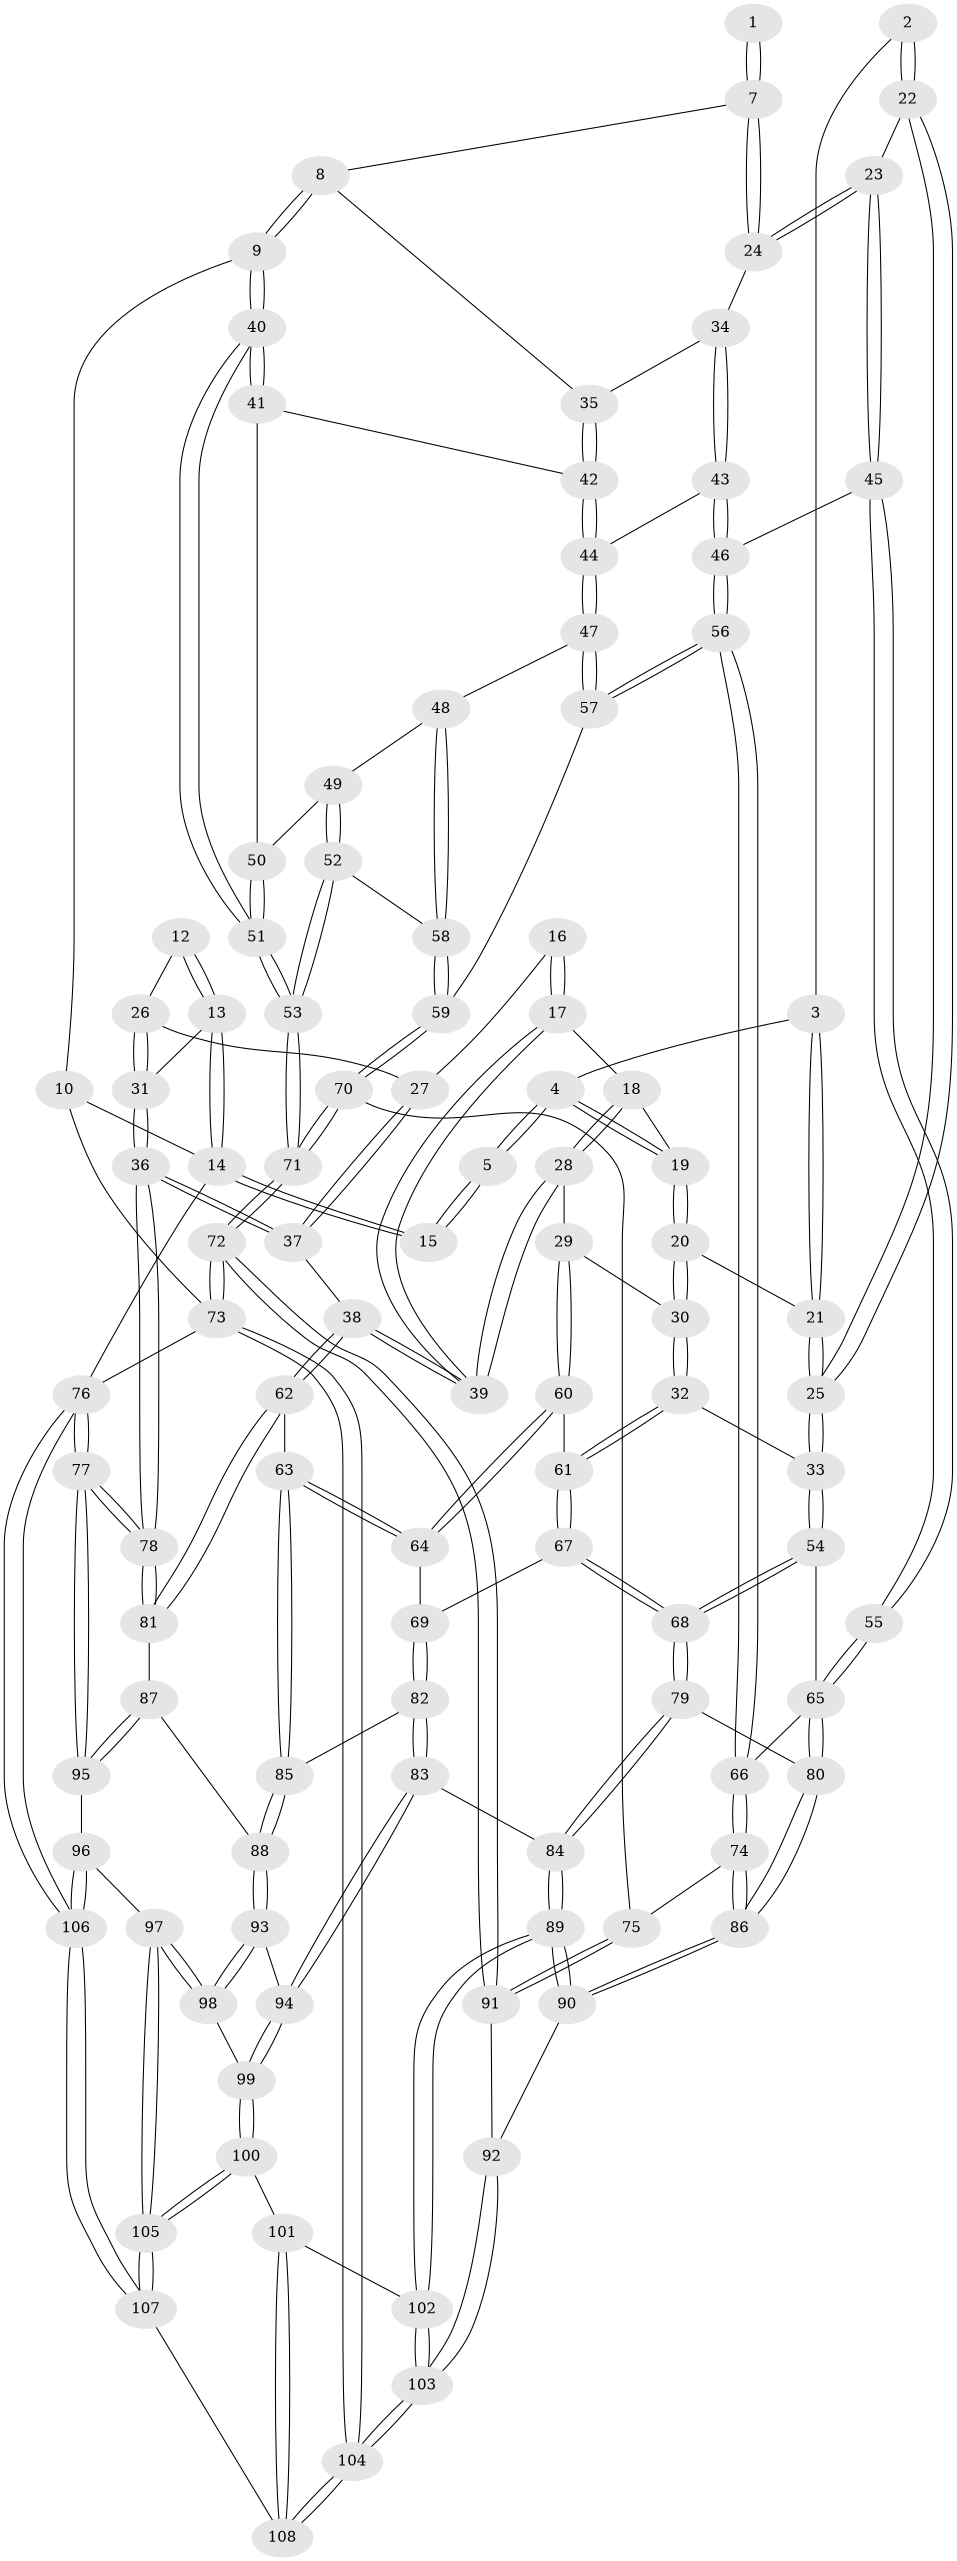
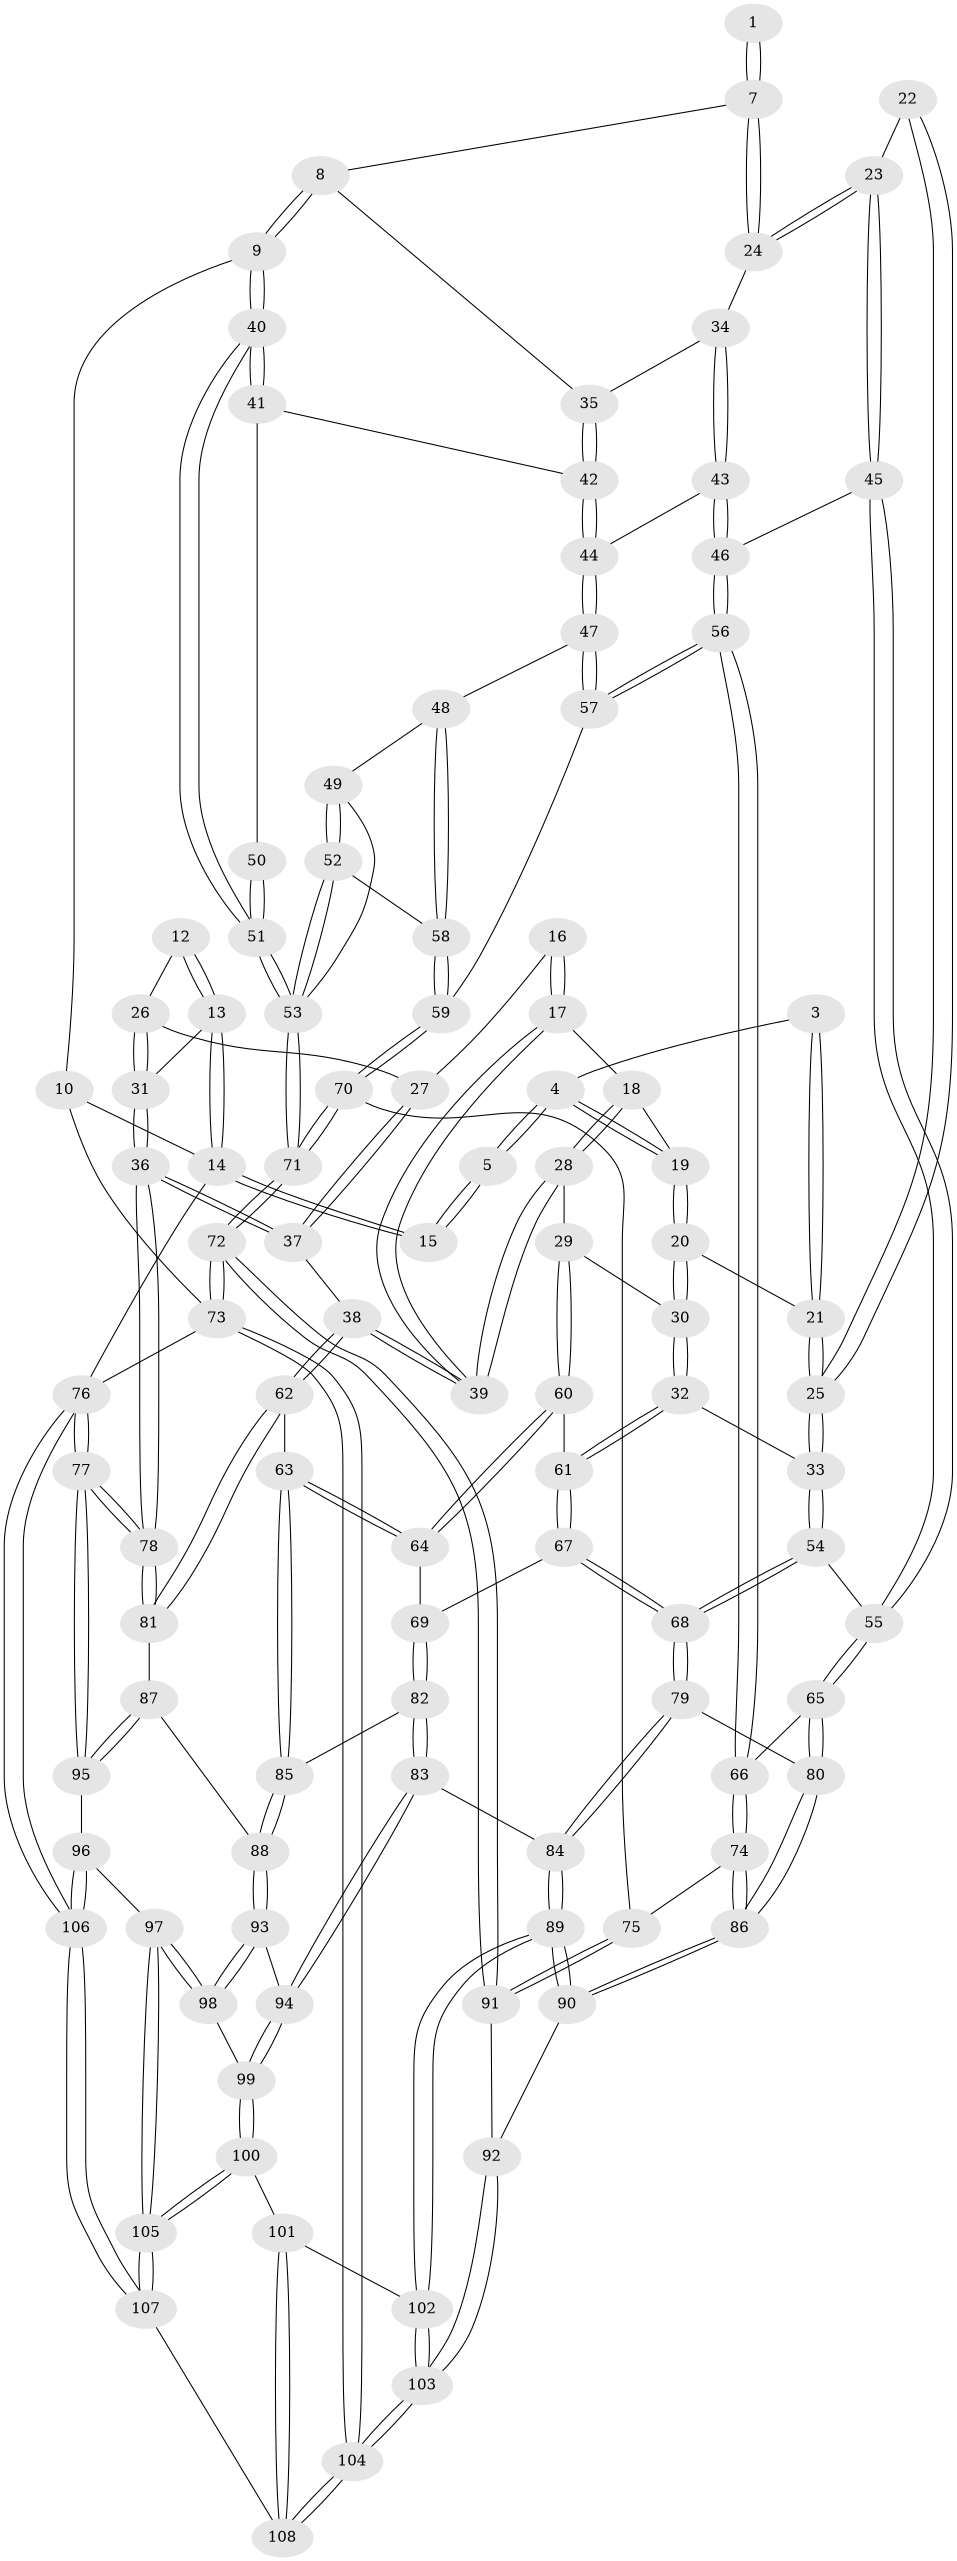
(908, 23) -> none
(295, 823) -> (365, 904)
(816, 1623) -> (845, 1585)
